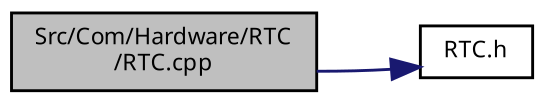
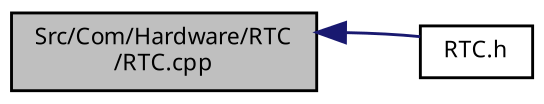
(354, 71) -> (383, 34)
